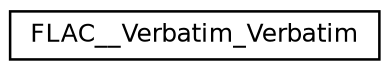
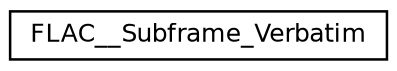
(195, 35) -> (199, 35)
